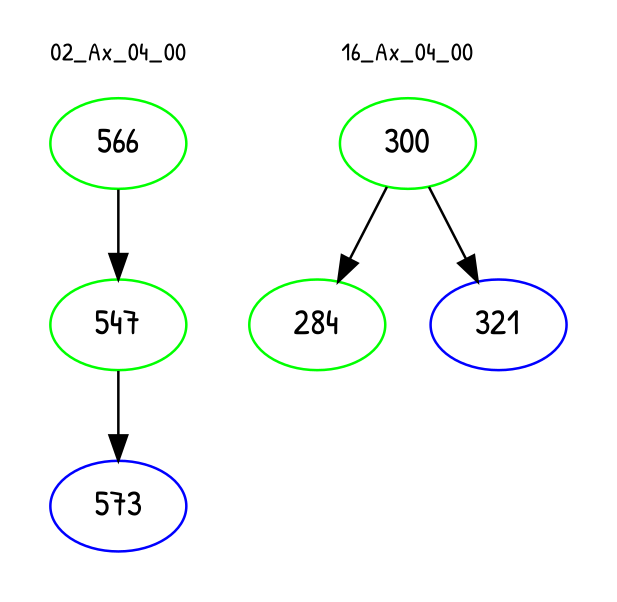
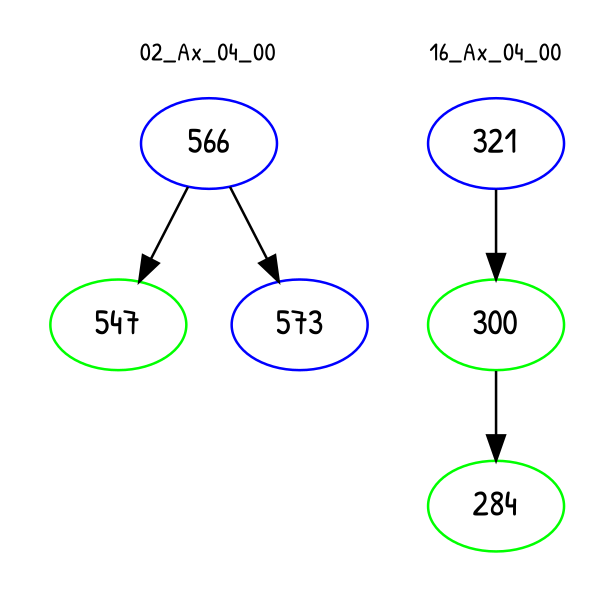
(118, 144) -> (209, 144)
(447, 223) -> (496, 222)
(118, 403) -> (249, 223)
